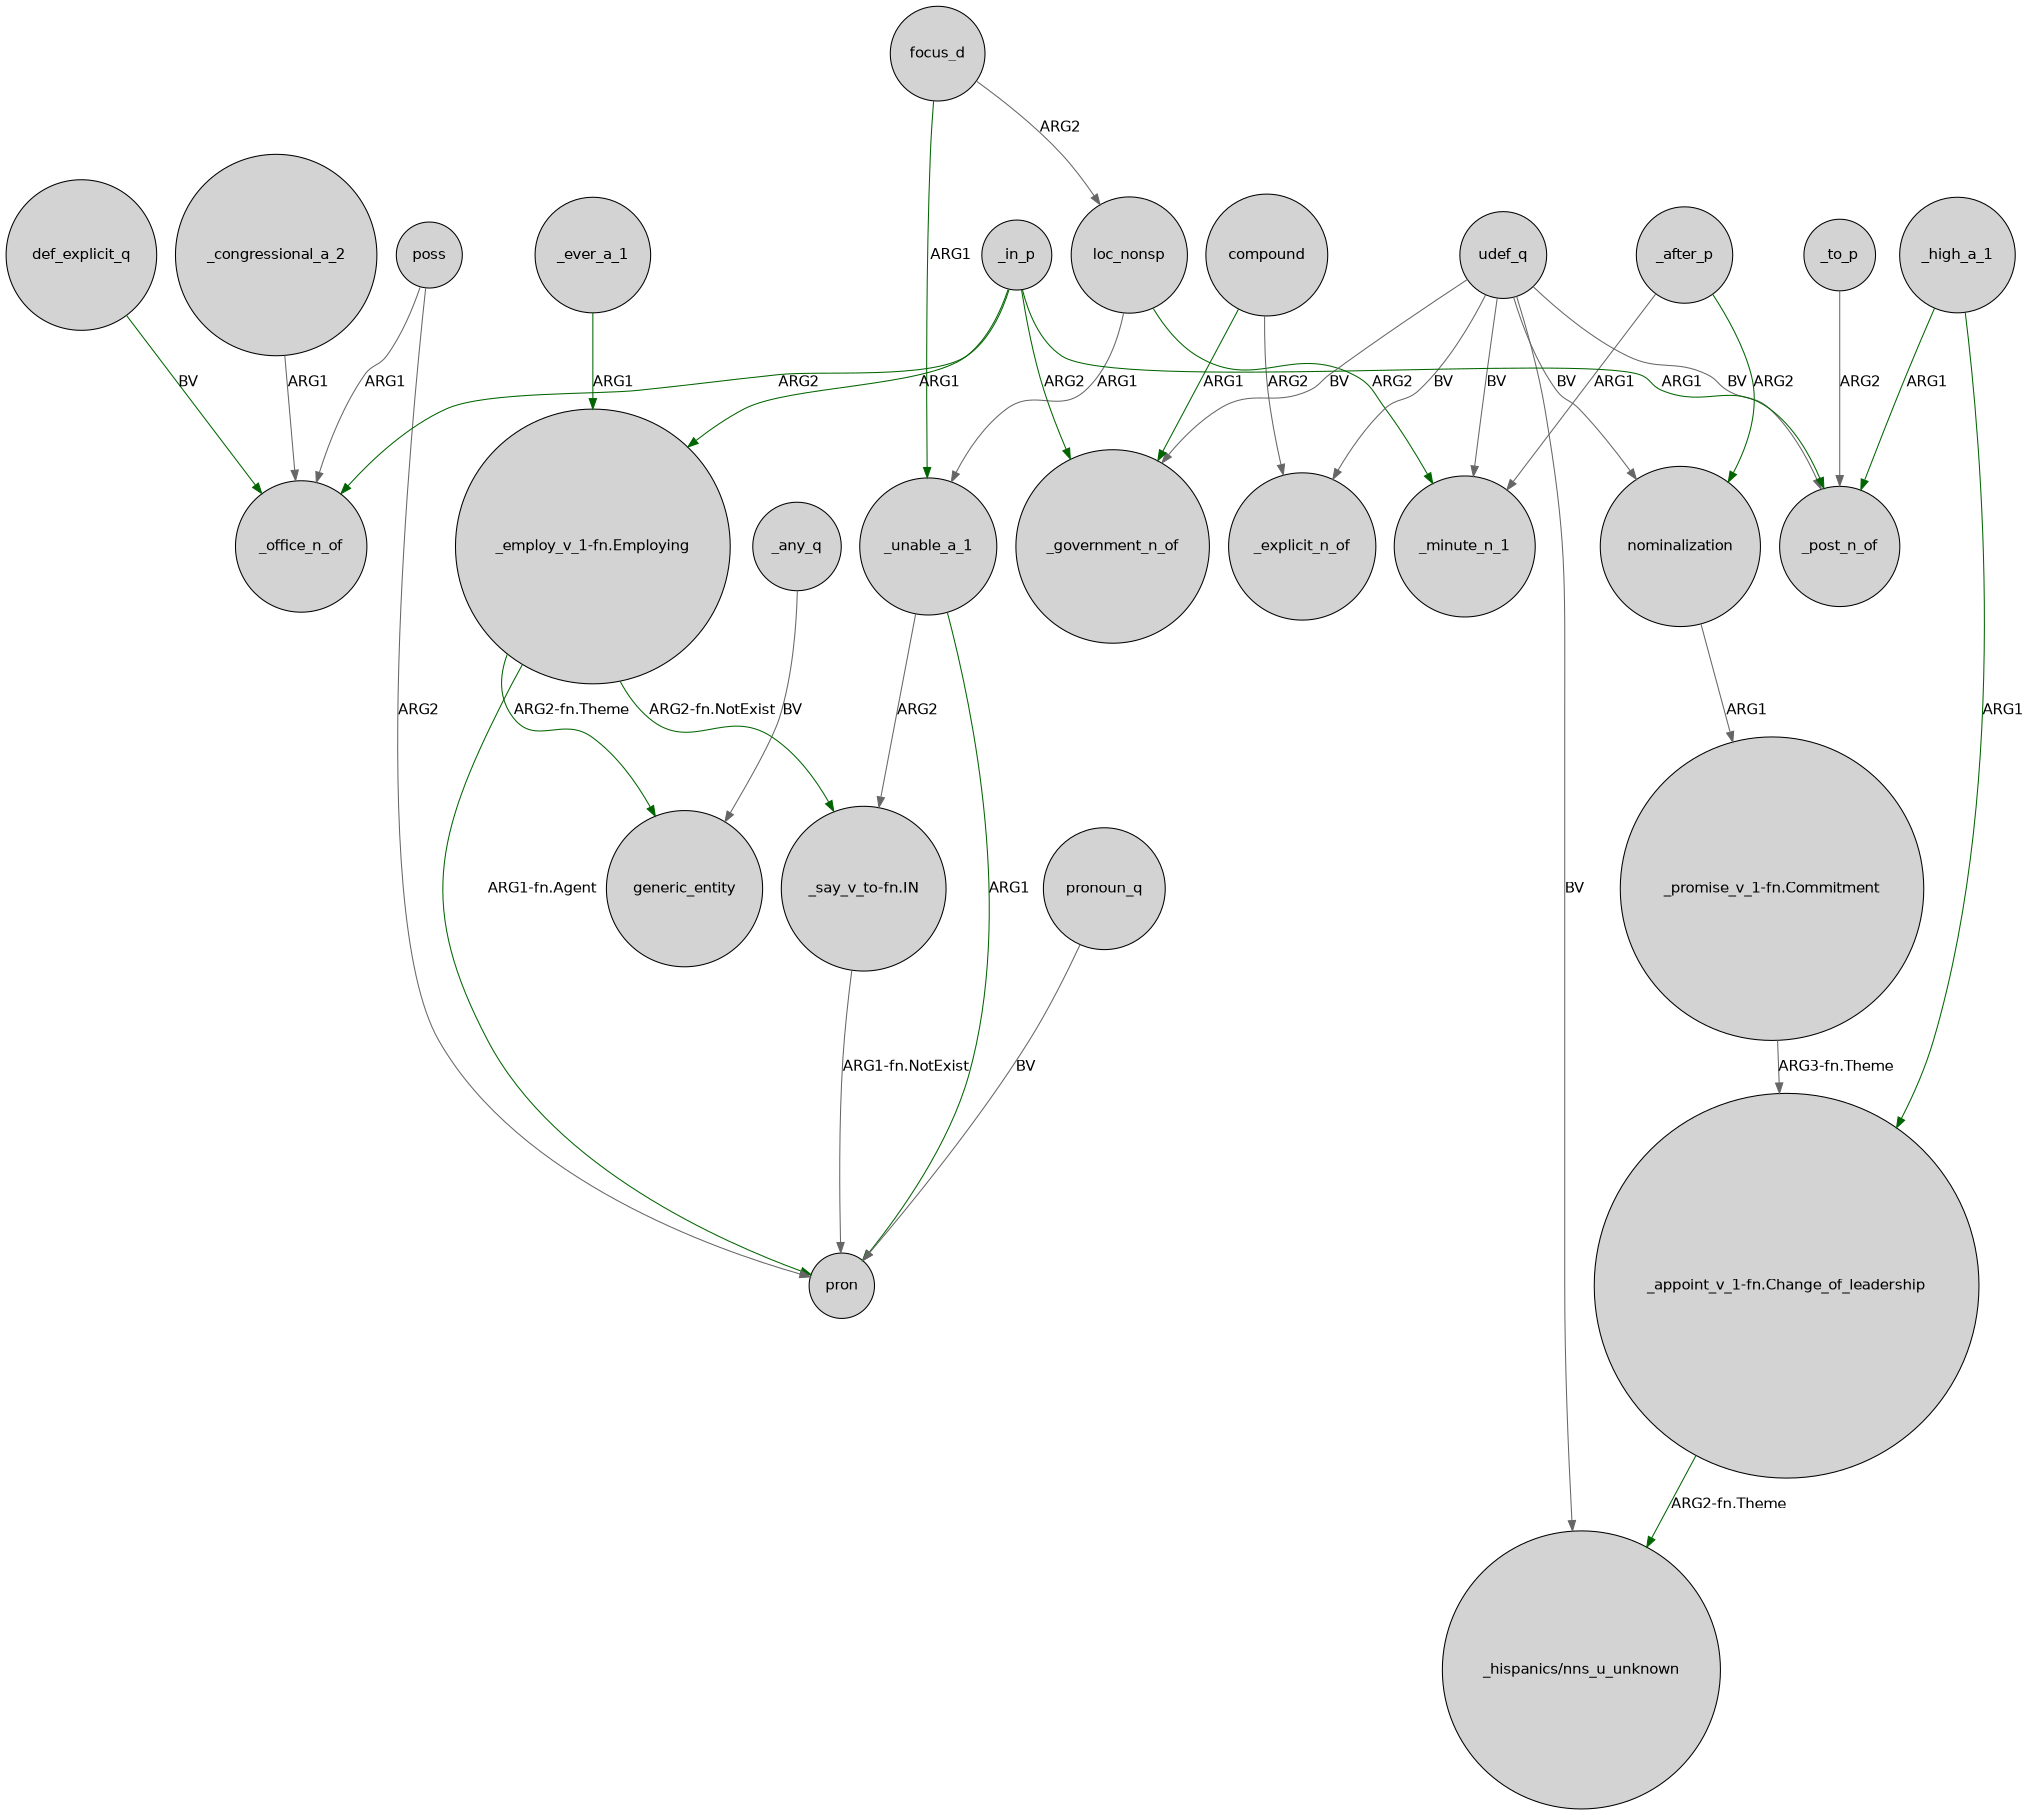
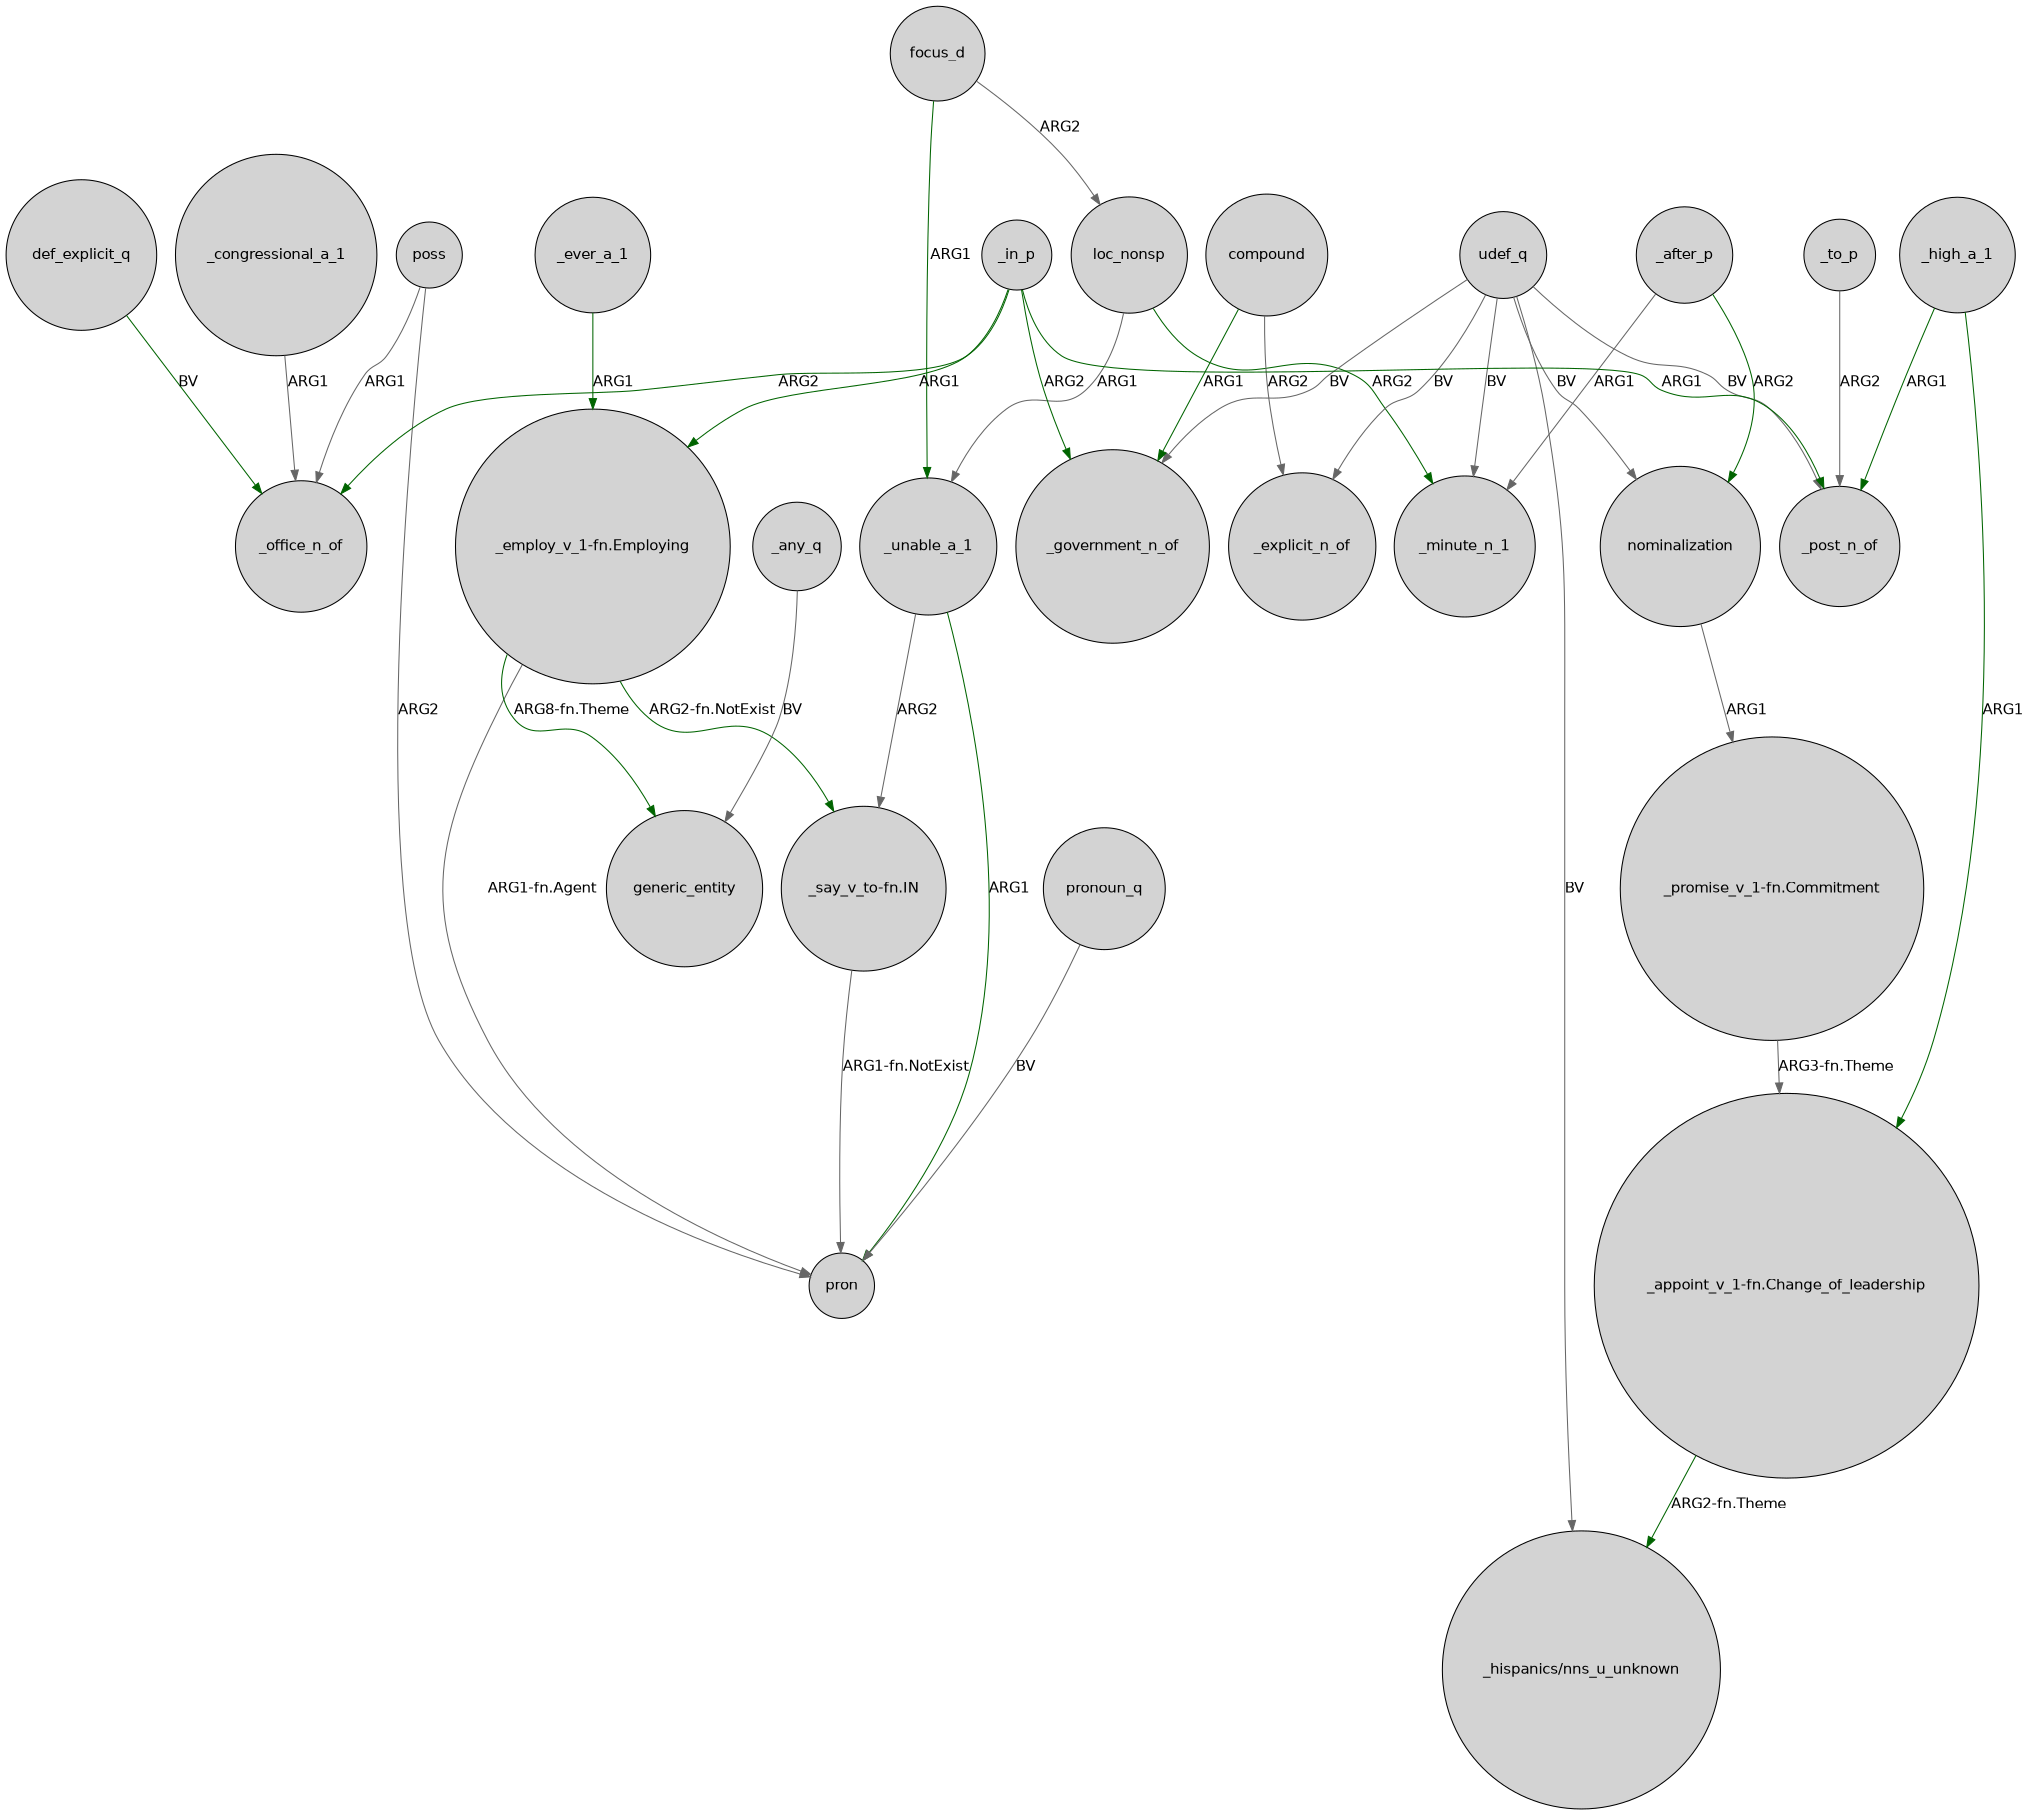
(276, 255) -> (276, 255)
(572, 711) -> (572, 711)
(487, 1039) -> (487, 1039)
